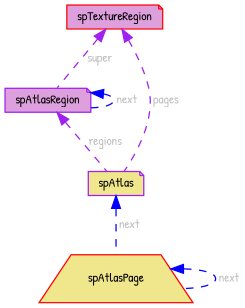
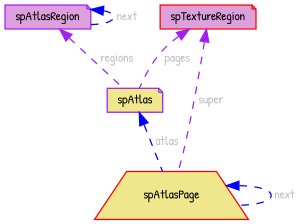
(77, 63) -> (193, 107)
(128, 225) -> (166, 142)
